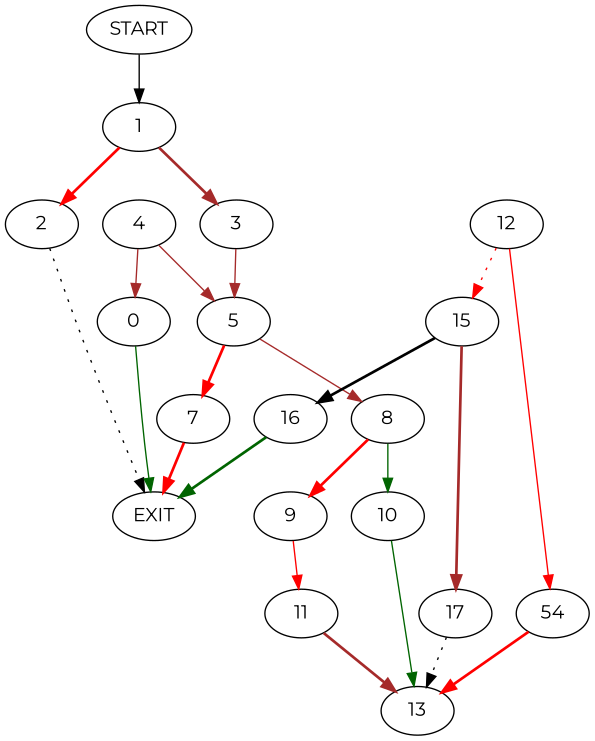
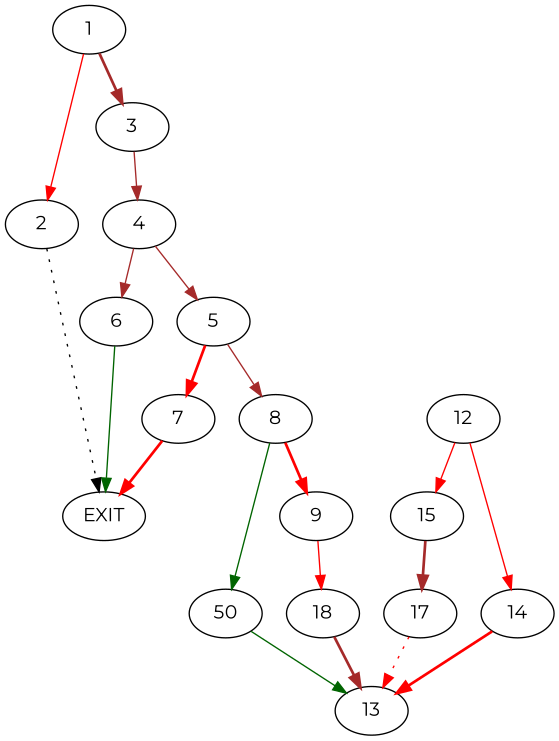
(139, 30) -> none
(96, 171) -> (67, 120)
(235, 266) -> (135, 169)
(487, 267) -> (448, 461)
(134, 322) -> (116, 322)
(291, 419) -> none
(388, 516) -> (226, 614)
(301, 614) -> (323, 614)
(553, 614) -> (518, 614)
(439, 656) -> (399, 656)
